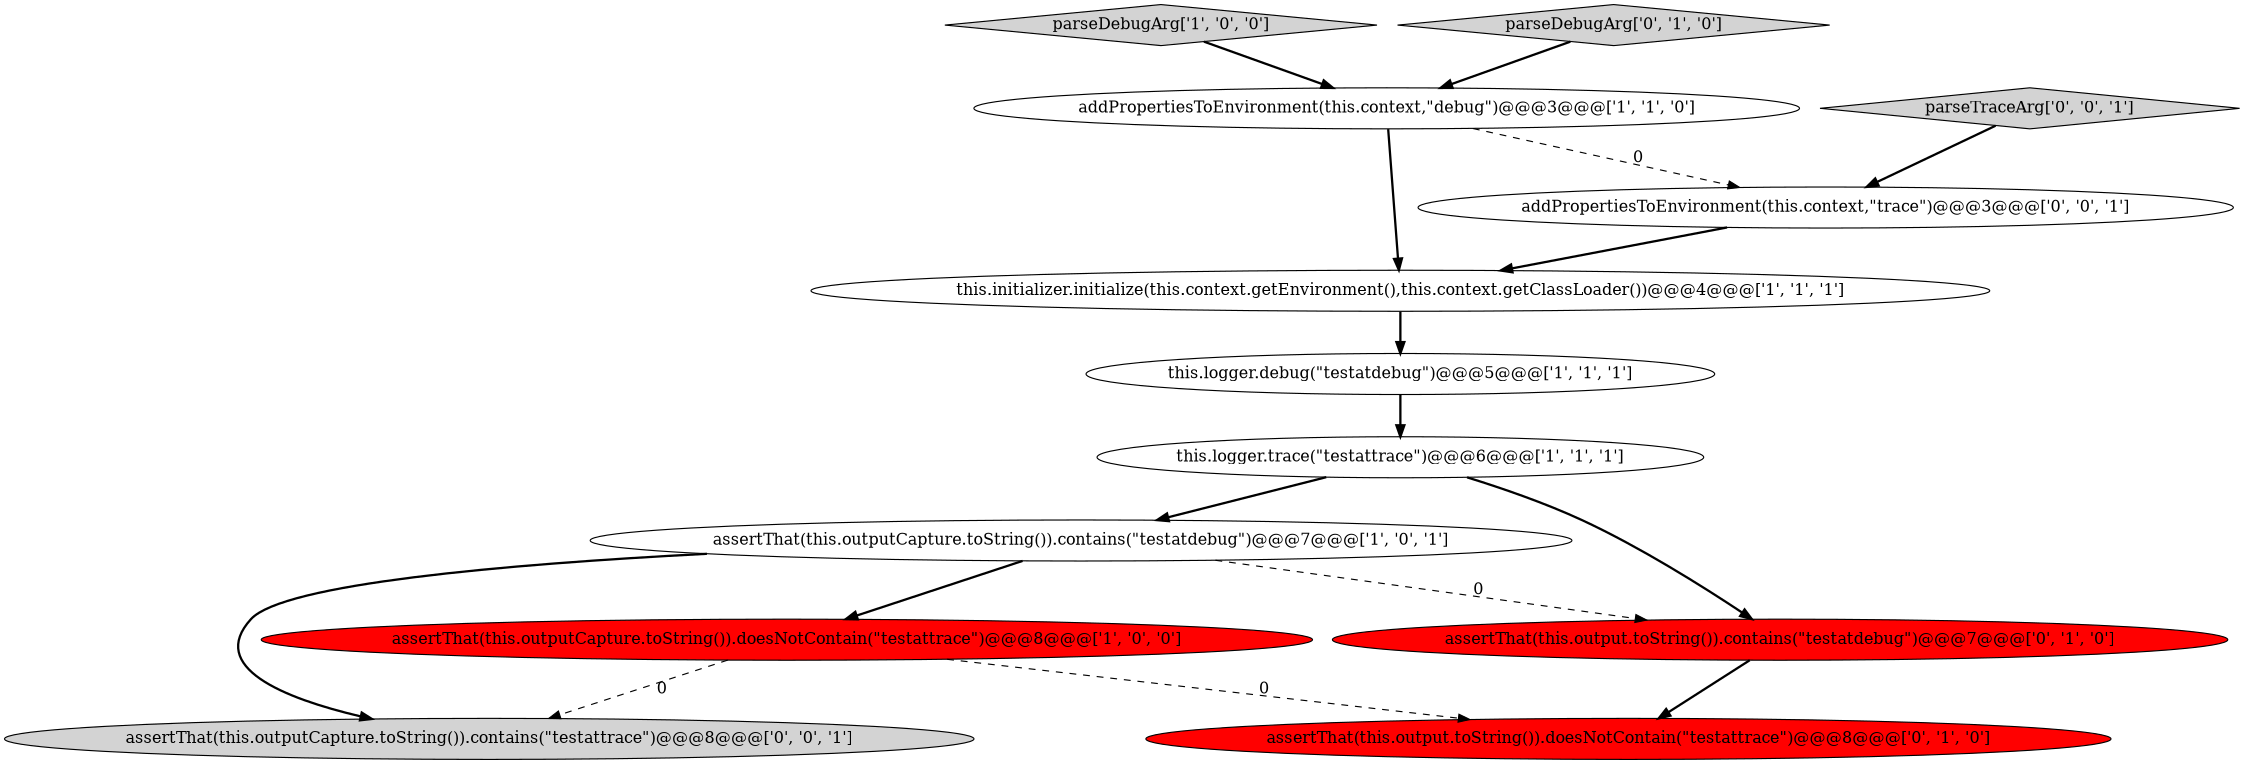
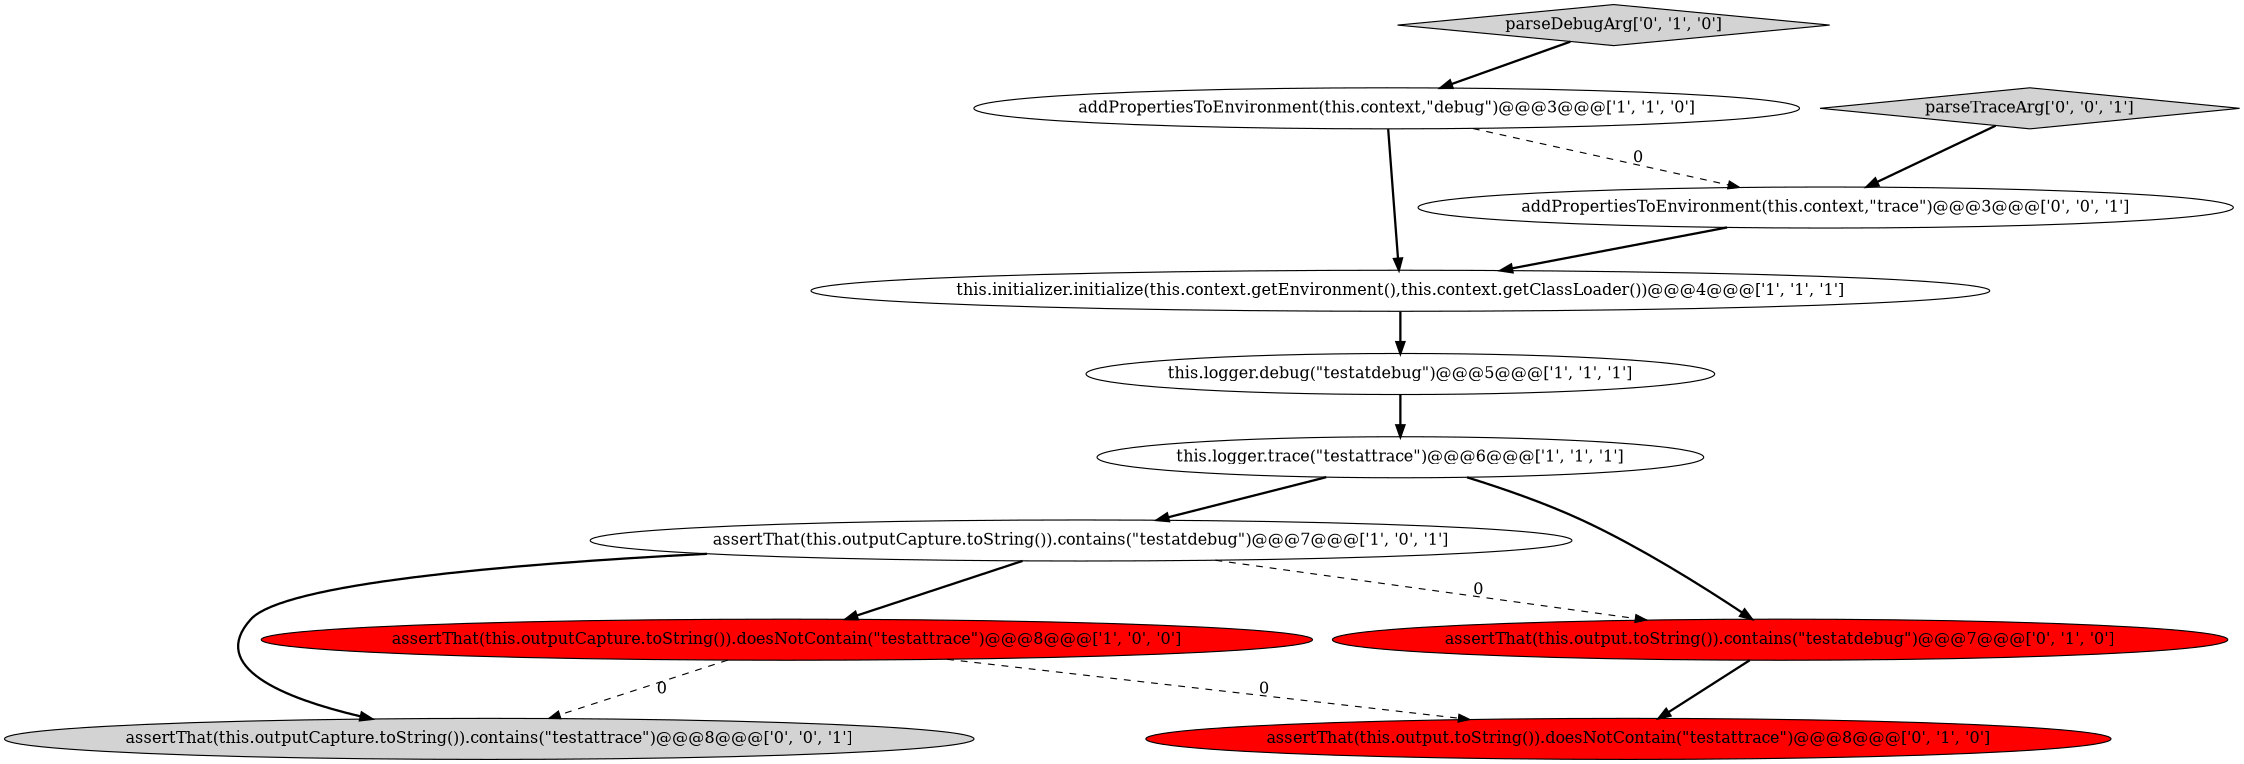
(1161, 25) -> none
